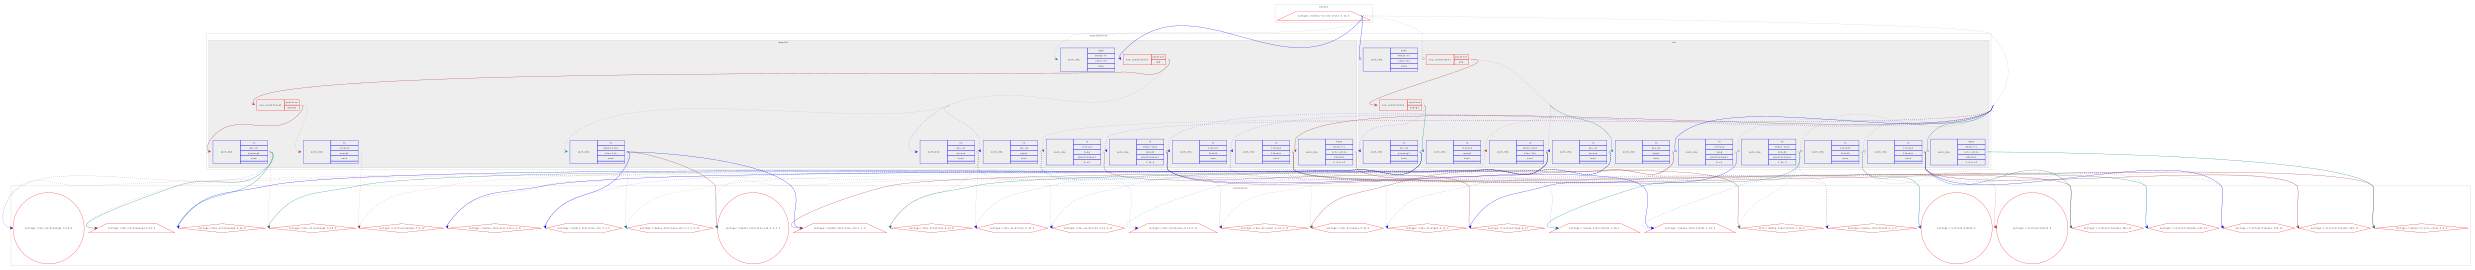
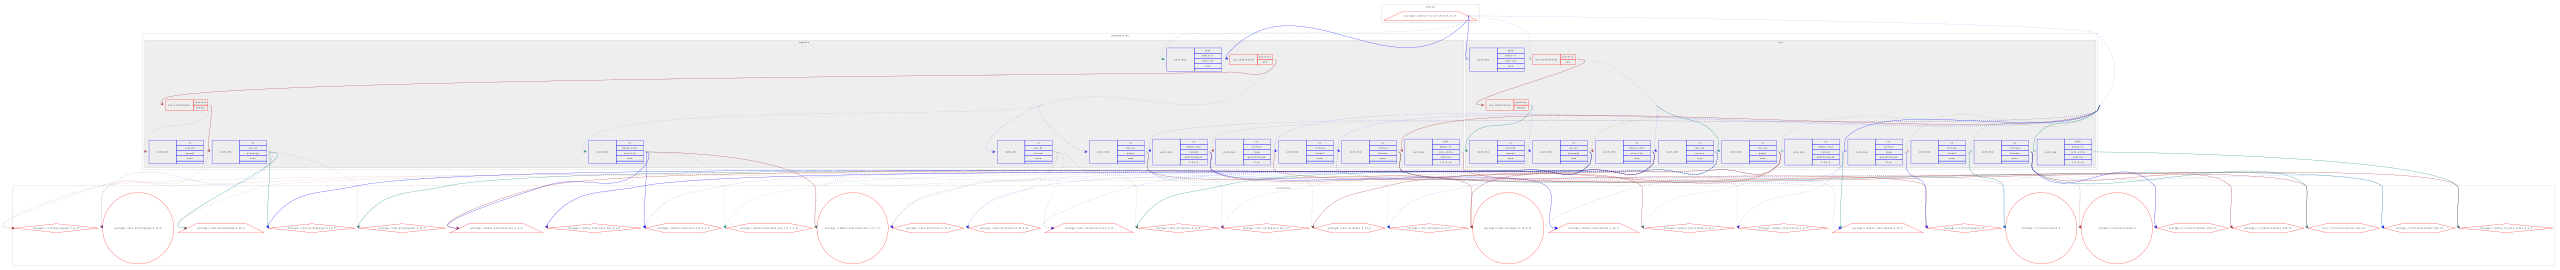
none -> (1508, 228)
(1782, 228) -> (1689, 228)
(2108, 228) -> (2344, 228)
